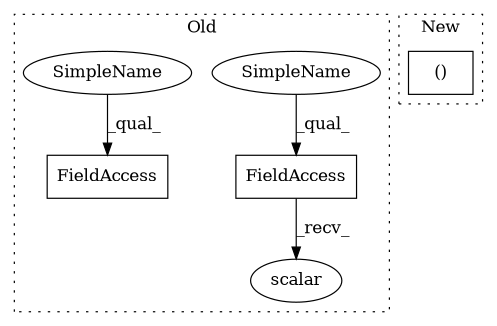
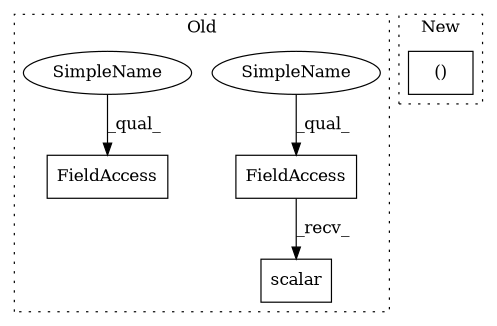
(296, 281) -> (296, 281)
